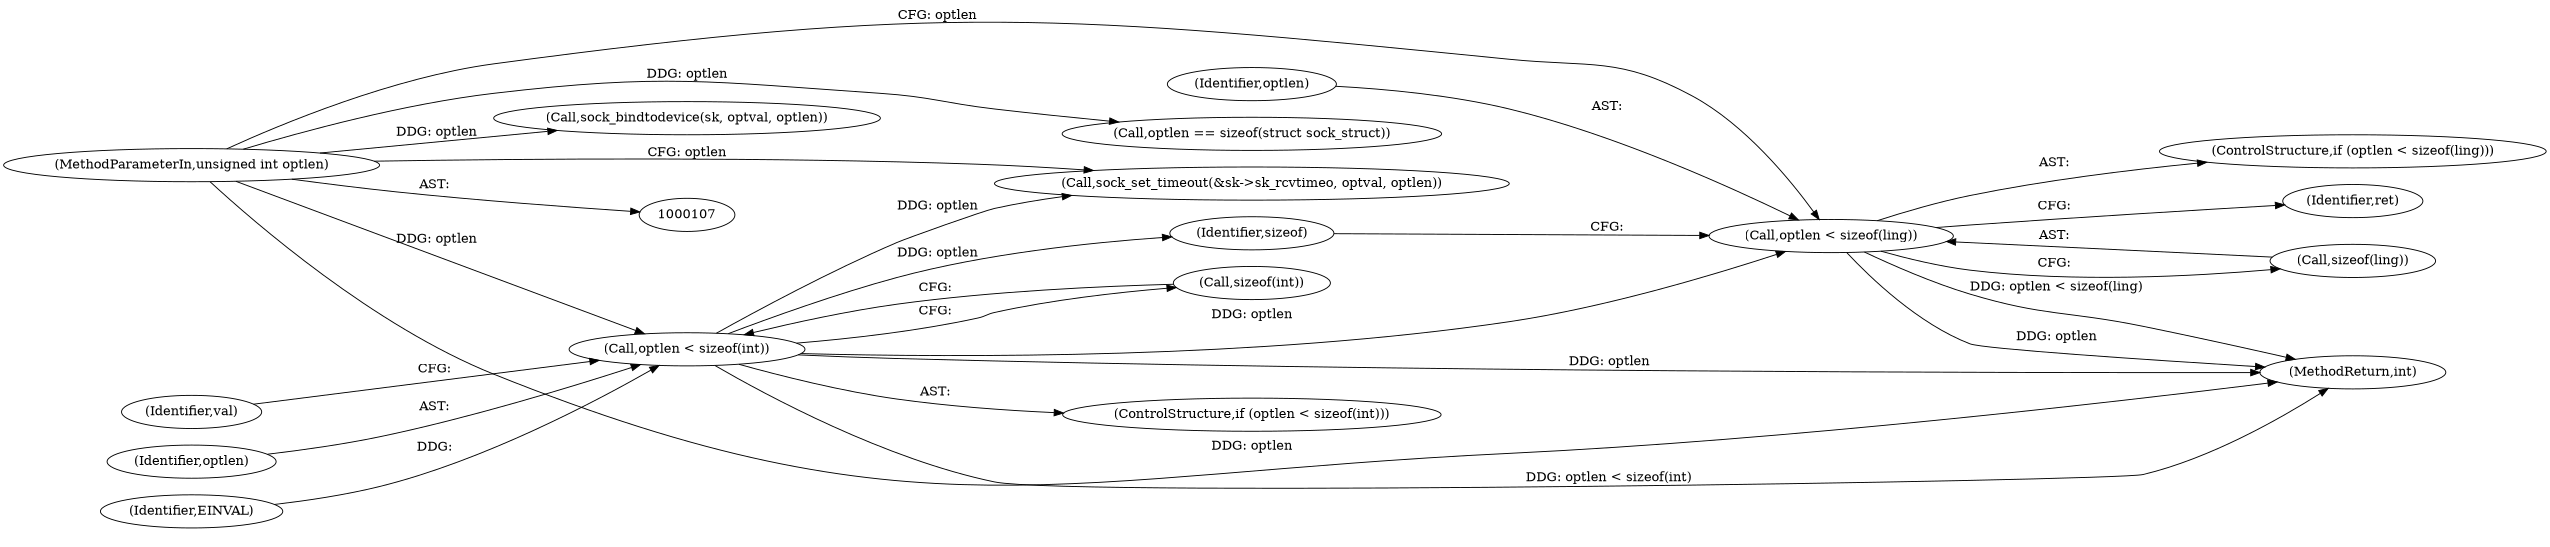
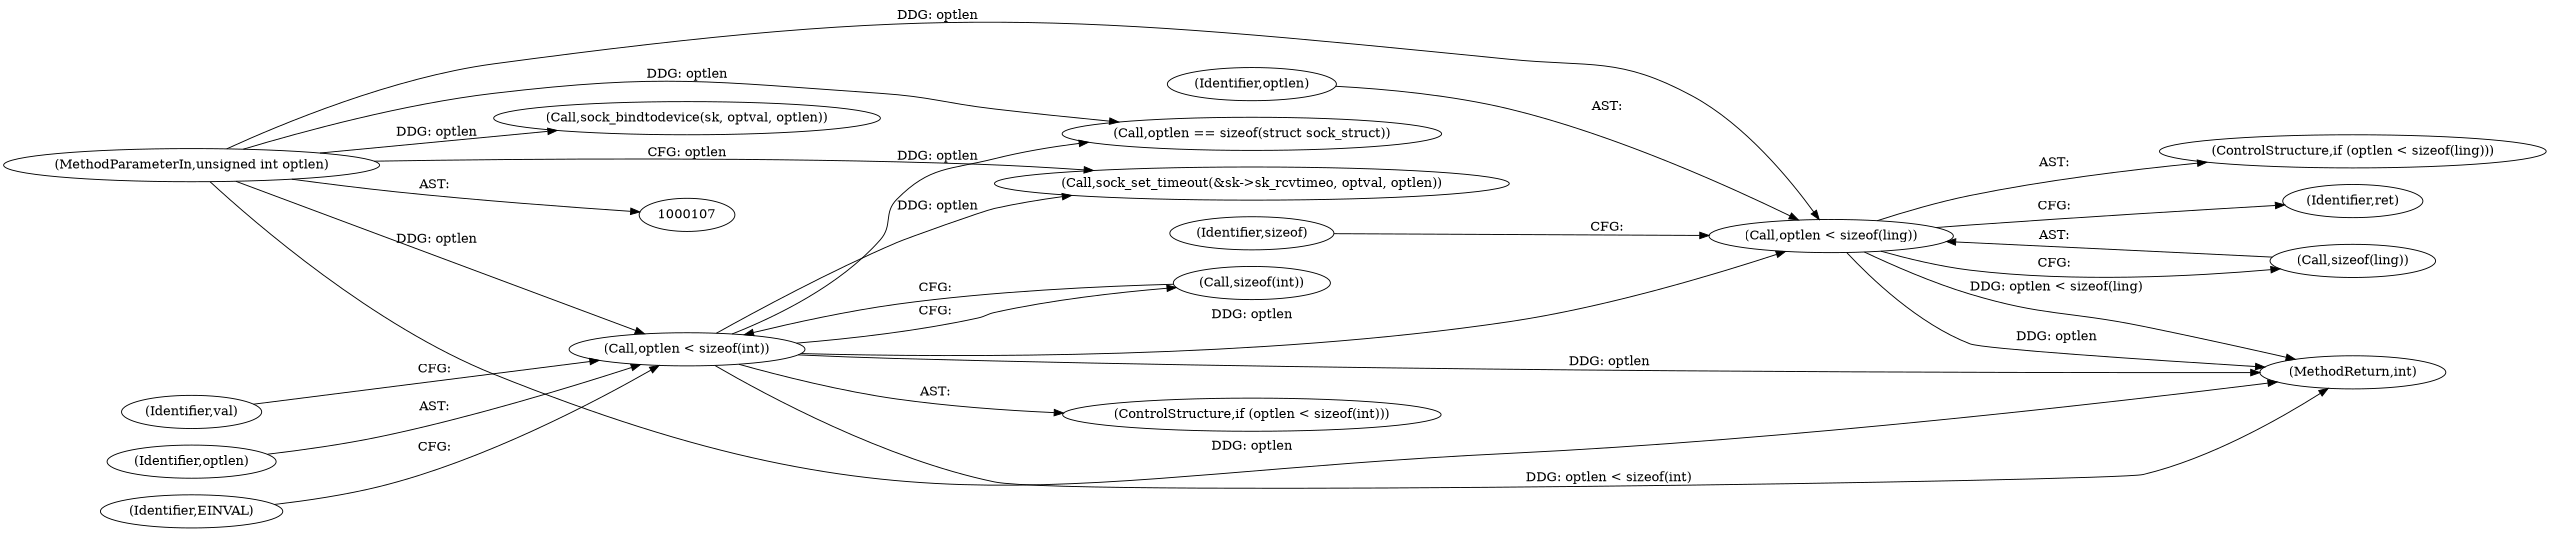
(937, 16) -> (937, 16)
(941, 267) -> (890, 211)
(437, 447) -> (437, 447)
